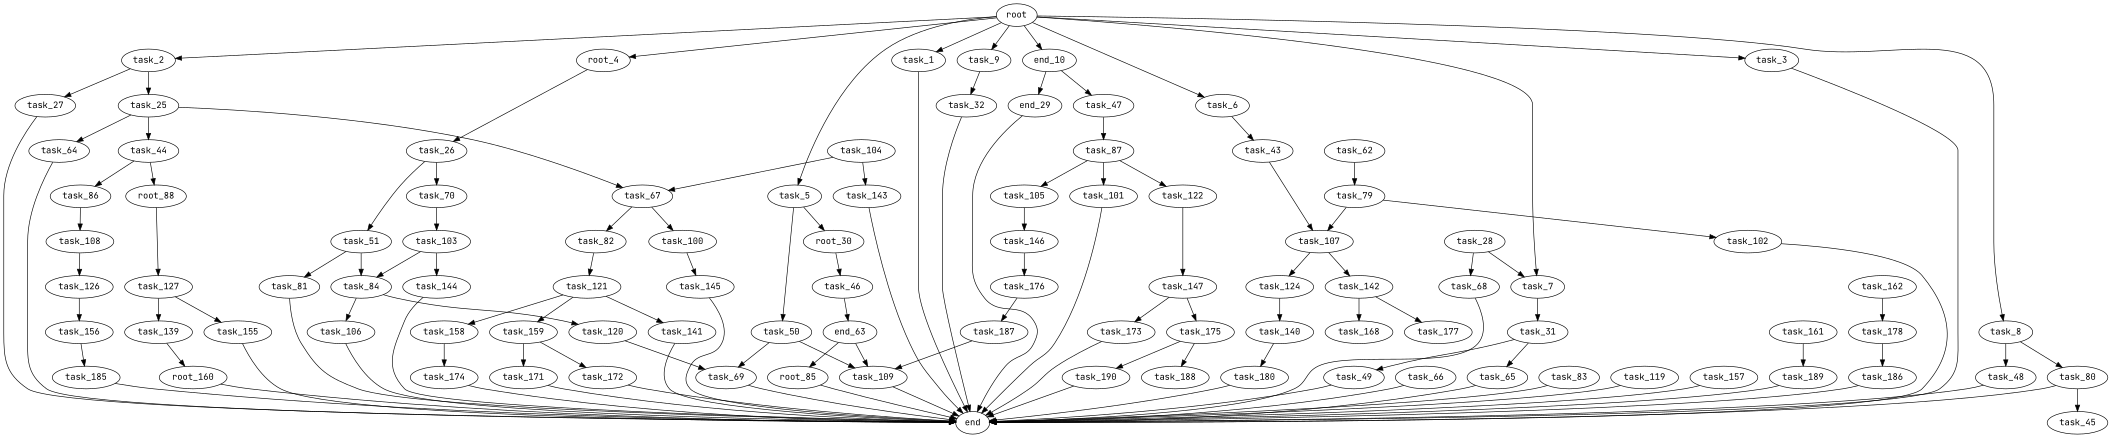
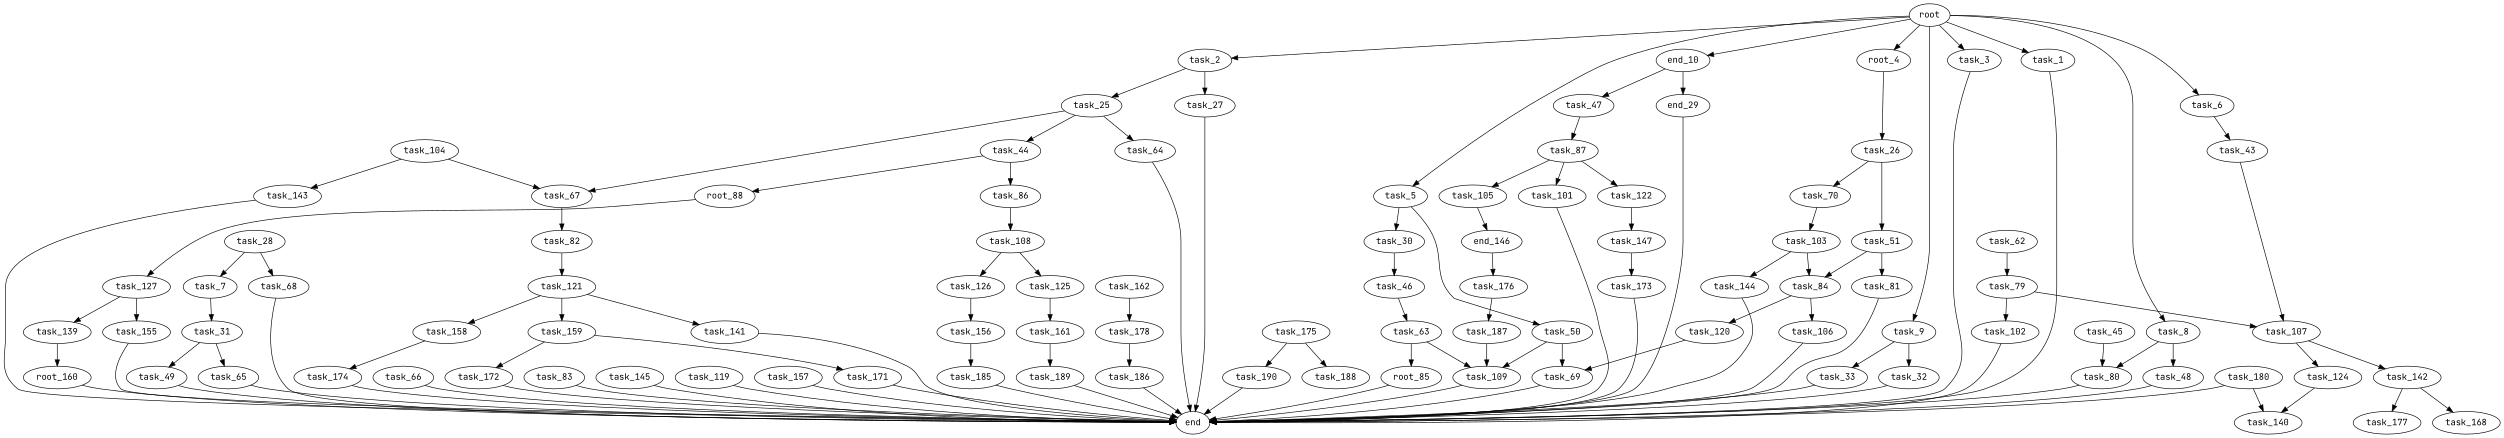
(1372, 52) -> none
(683, 242) -> none
(834, 242) -> (1394, 242)
(1024, 242) -> (1492, 242)
none -> (1050, 287)
(1190, 306) -> none
(850, 332) -> (1411, 332)
(1269, 352) -> (2257, 397)
none -> (1837, 378)
(2078, 397) -> (2103, 352)
